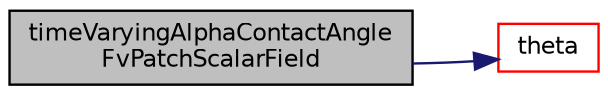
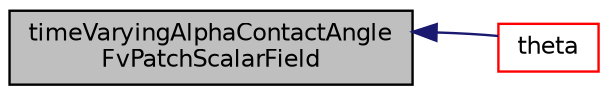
(444, 63) -> (468, 34)
